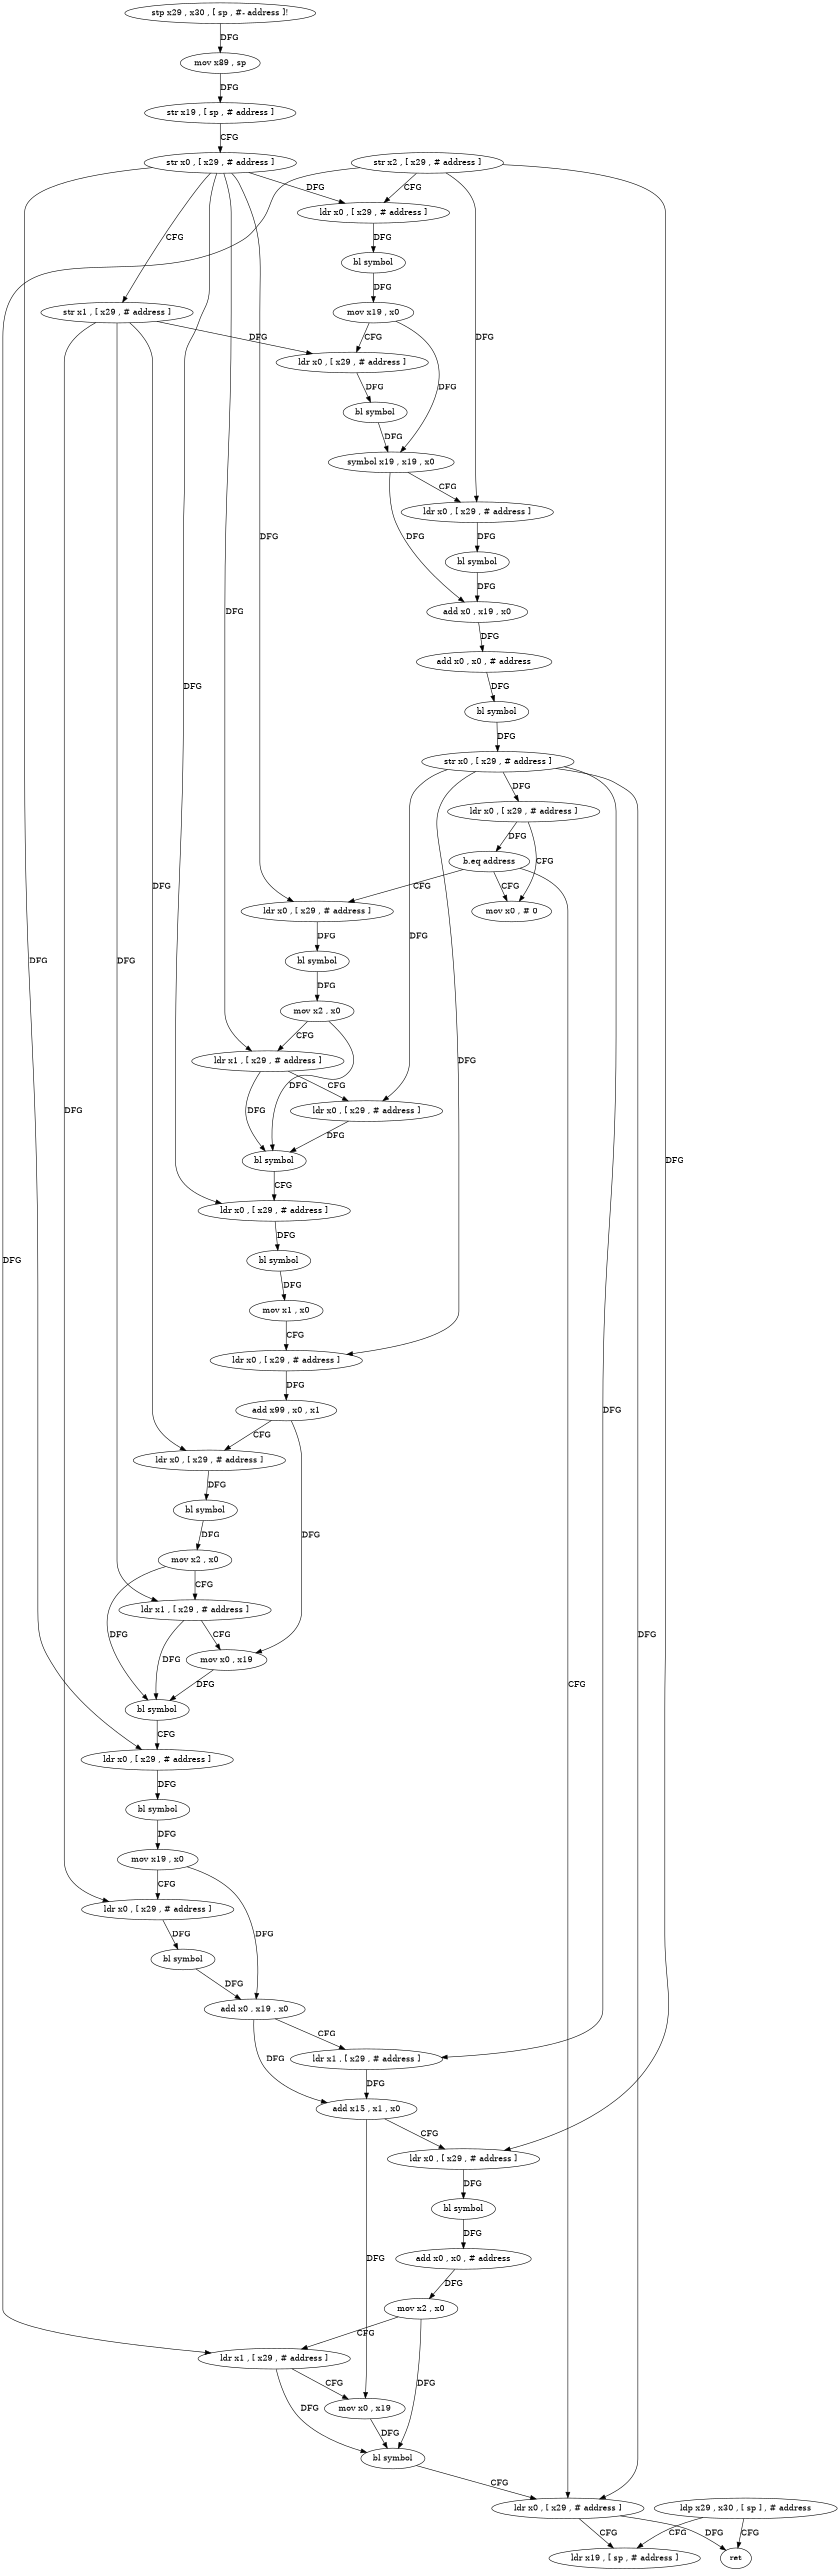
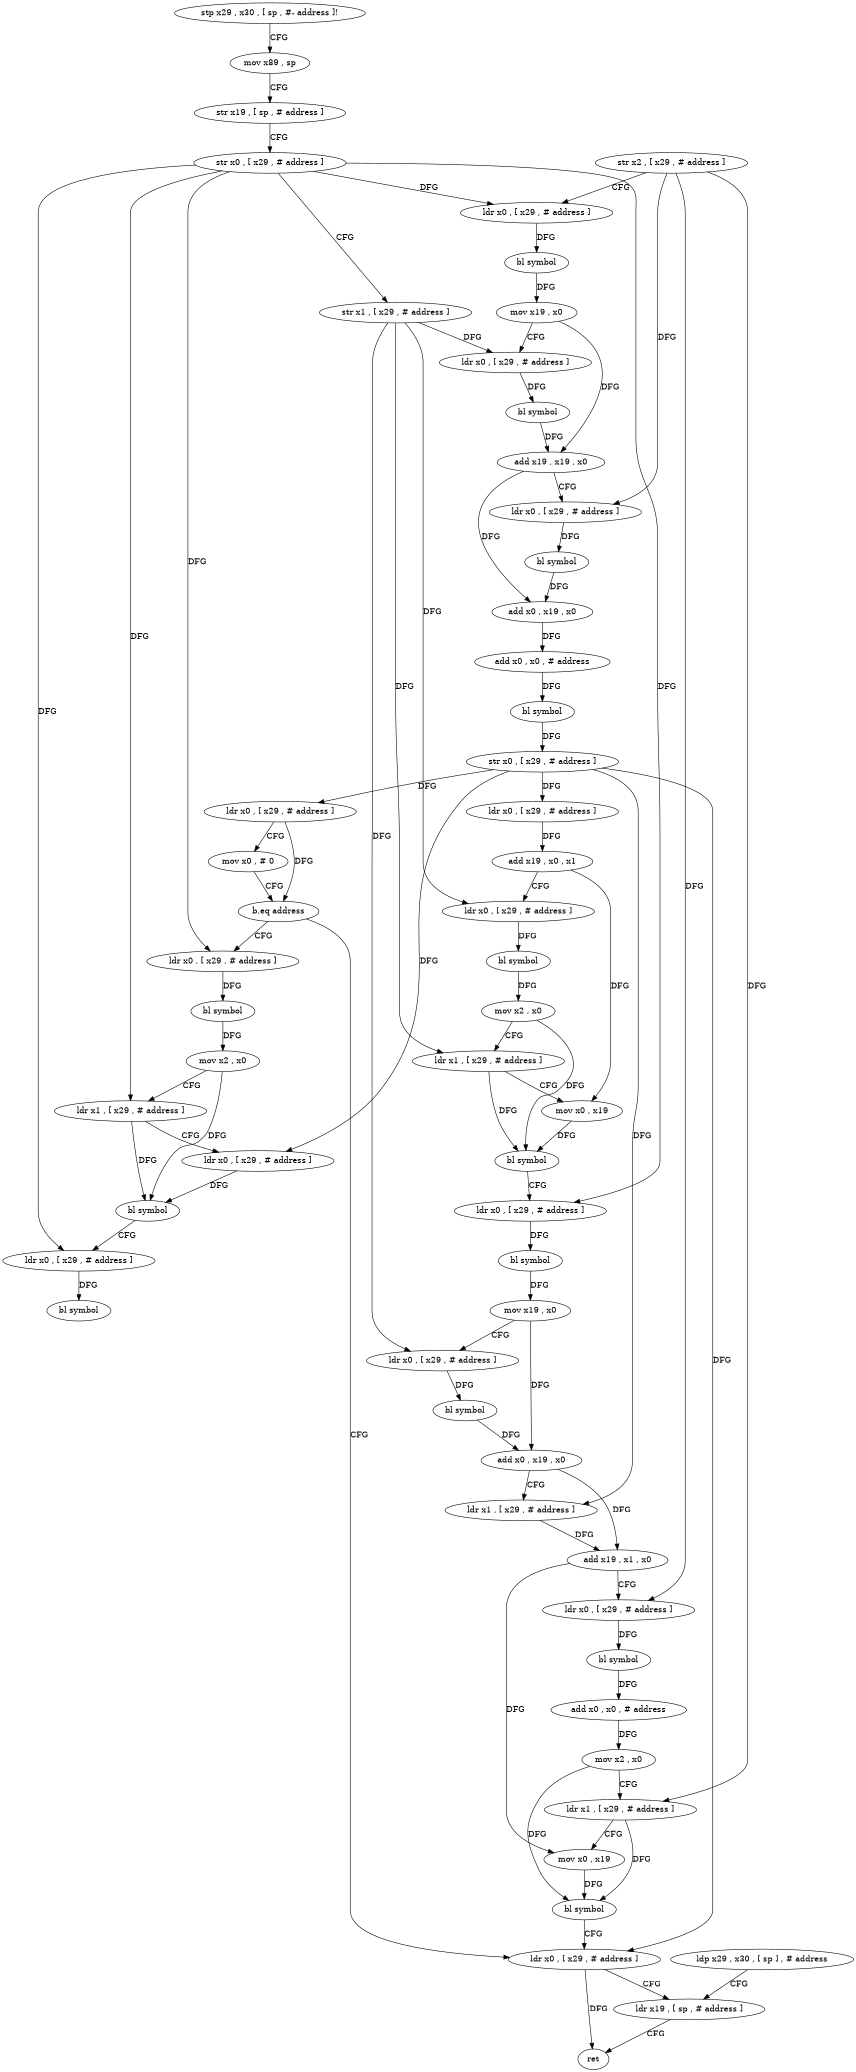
(230, 38) -> (279, 38)
(230, 88) -> (279, 88)
(391, 462) -> (551, 462)
(499, 884) -> (262, 884)
(286, 1311) -> none
(286, 1411) -> (542, 862)
(367, 2109) -> (618, 1560)
(741, 2531) -> (641, 2035)
